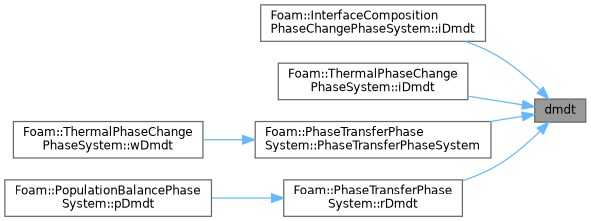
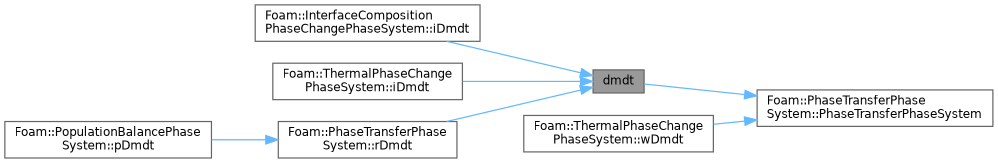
(506, 119) -> (694, 89)
